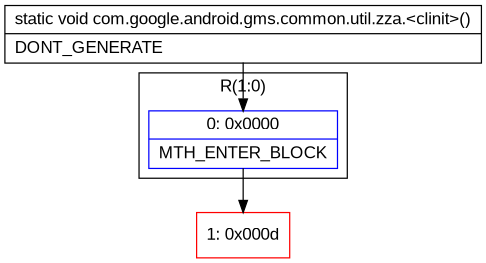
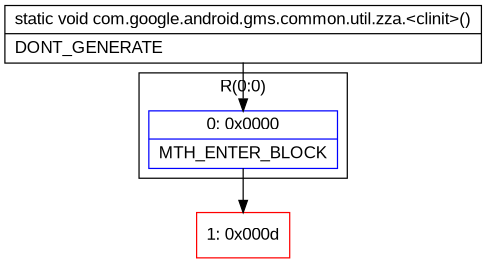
(243, 87) -> (243, 87)
